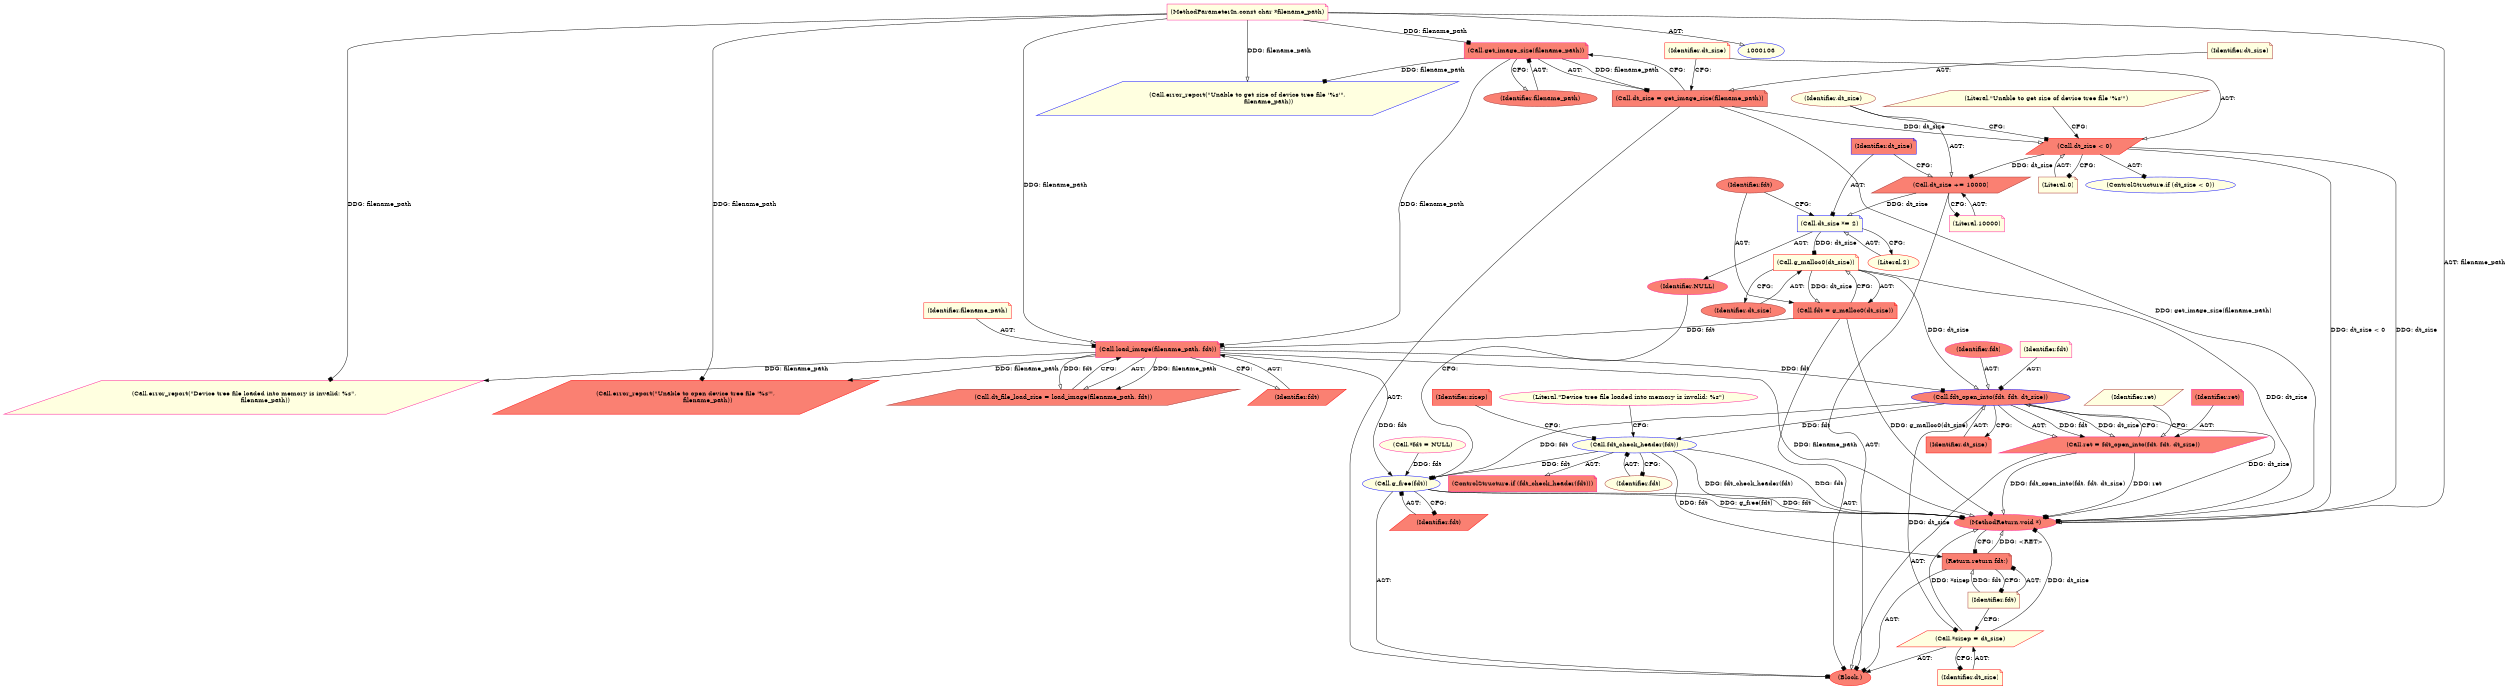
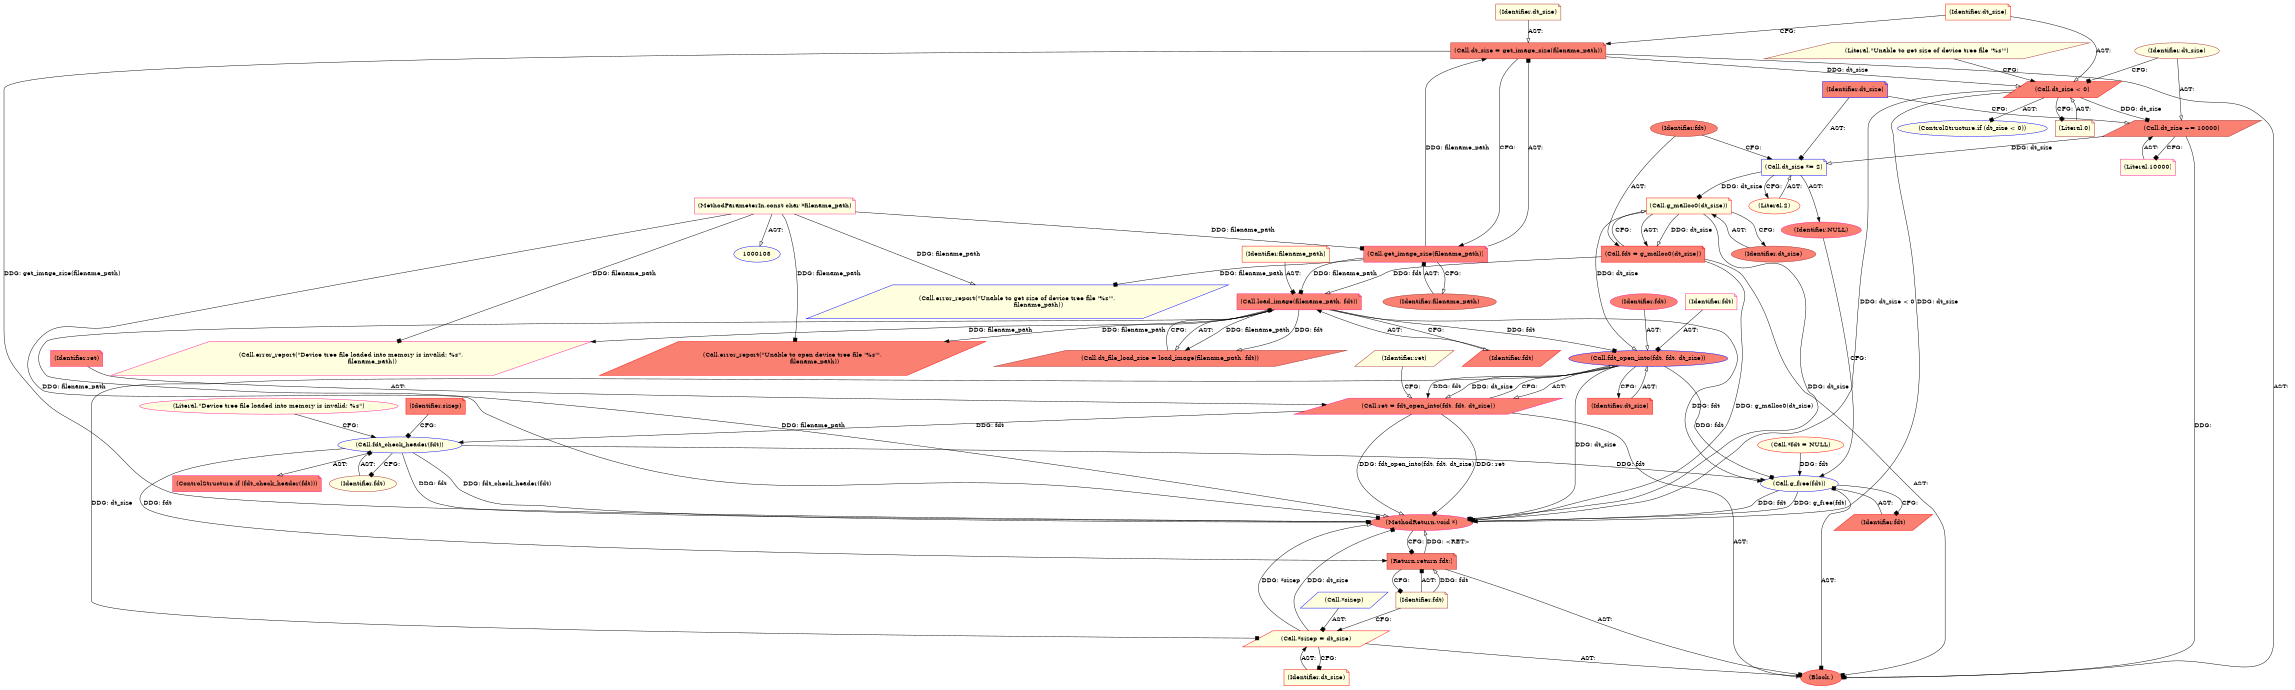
(1024, 145) -> none
(2475, 263) -> (74, 387)
(1093, 372) -> (1206, 320)
(1813, 421) -> (884, 427)
(1423, 445) -> (1801, 445)
(1874, 445) -> (2204, 426)
none -> (1344, 600)
